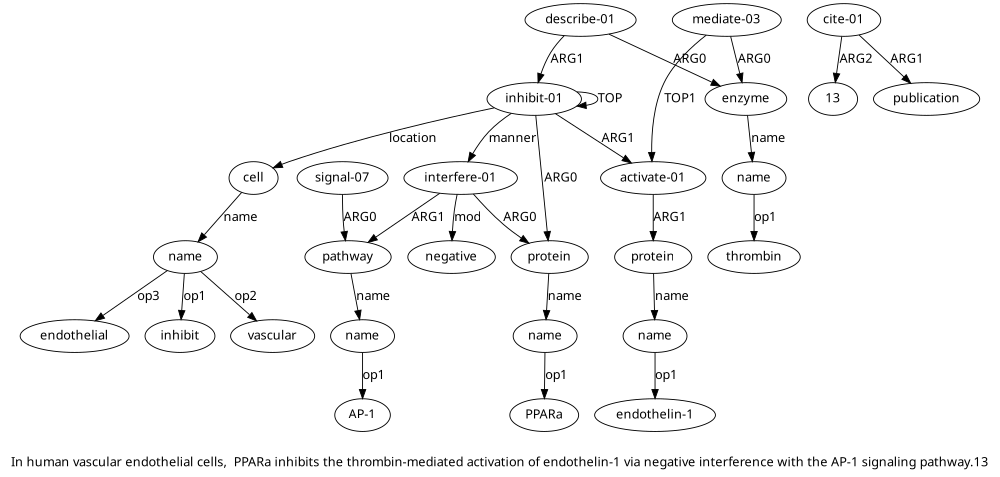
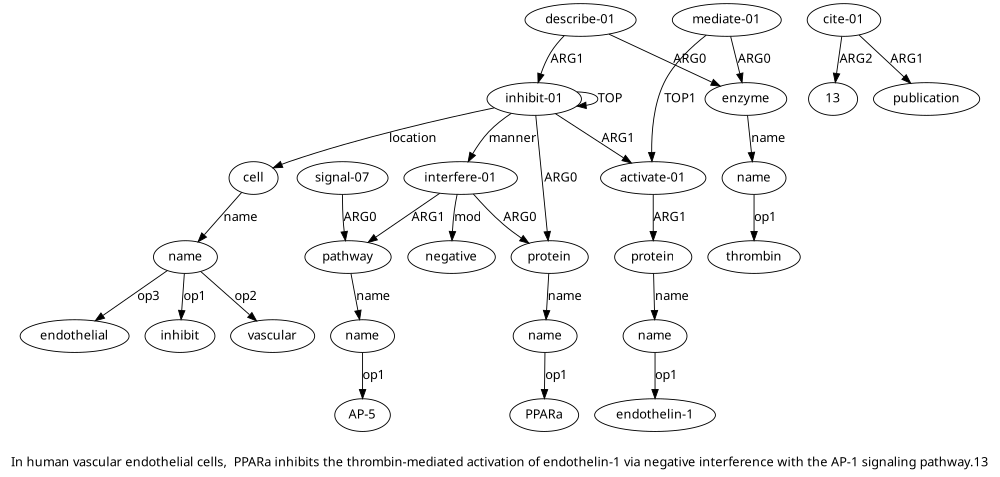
(727, 20) -> (727, 20)
(363, 415) -> (363, 415)
